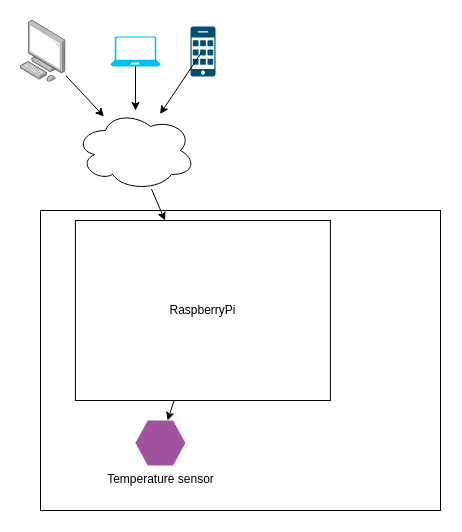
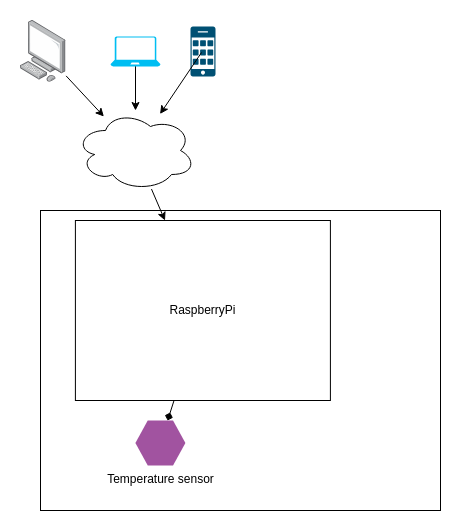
(170, 412) -> (170, 412)
